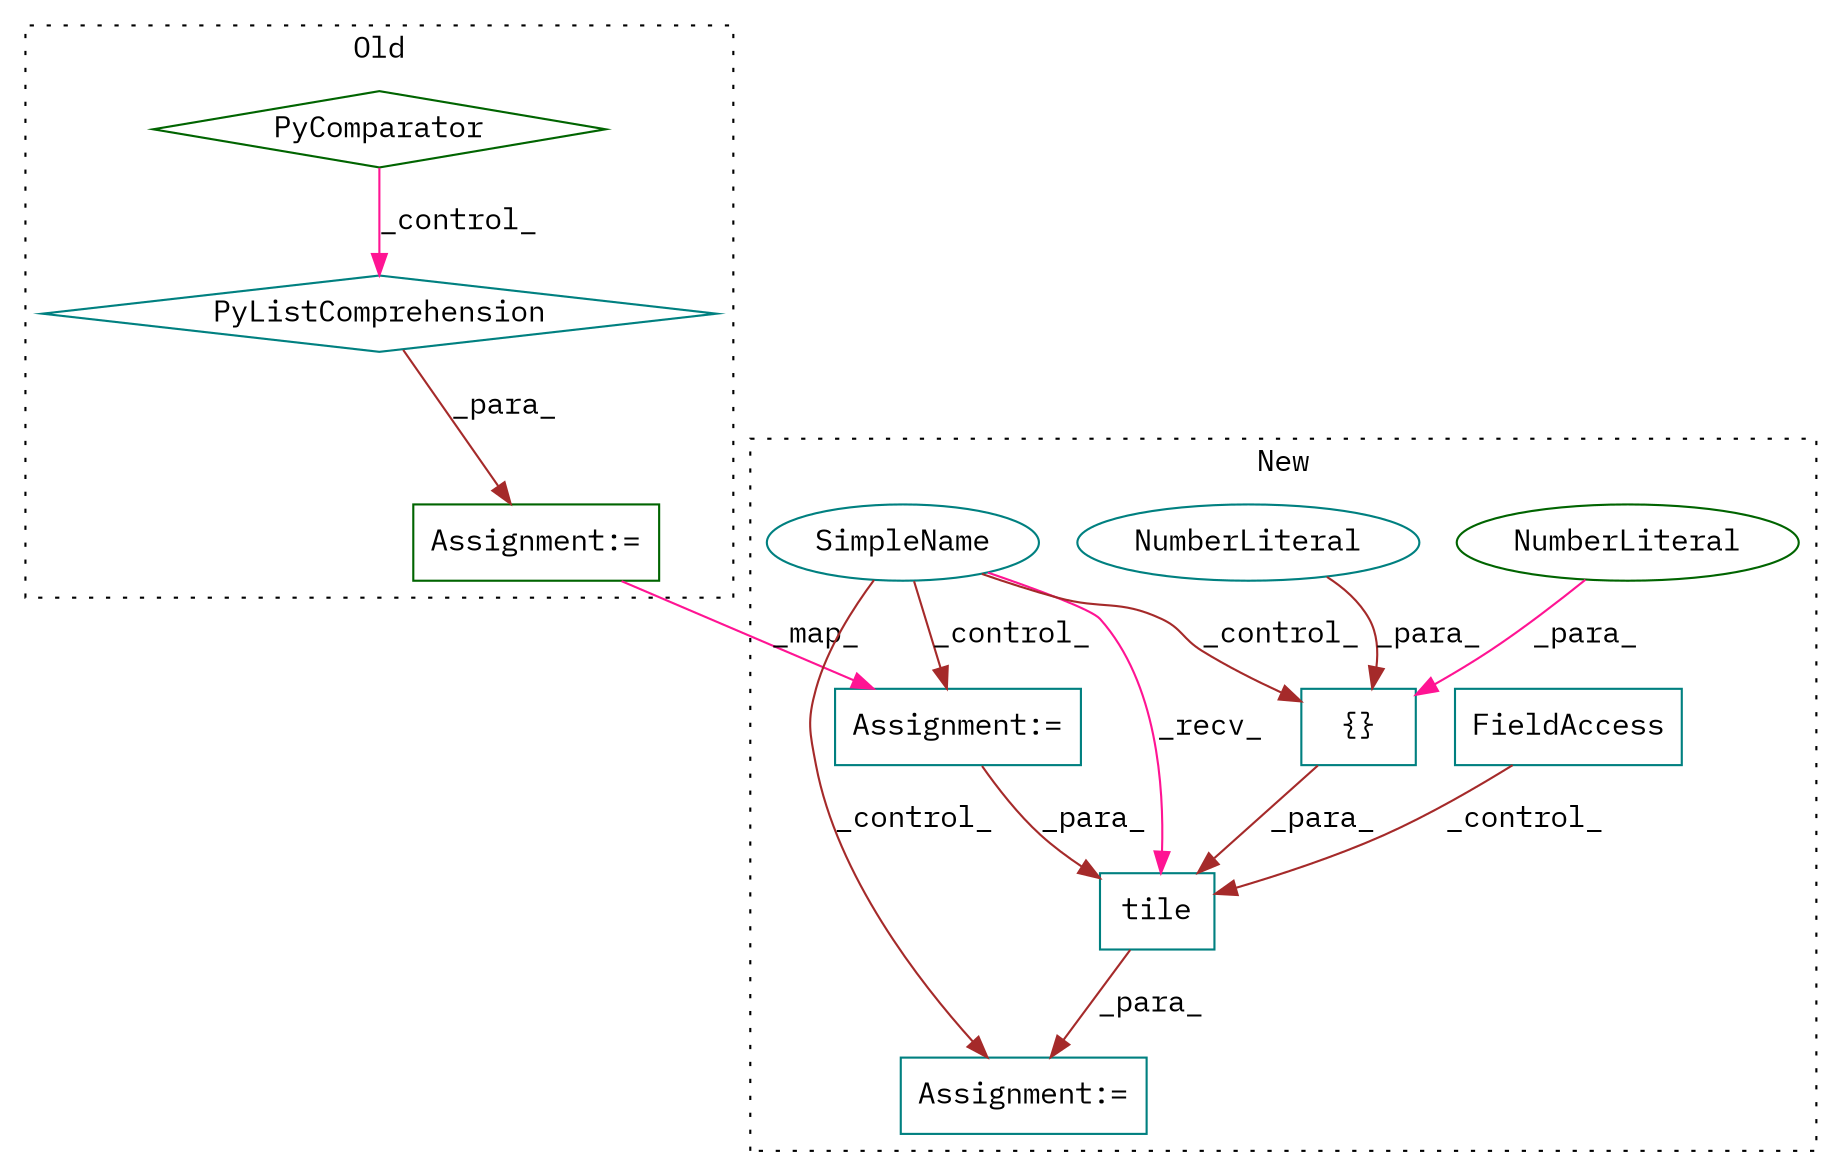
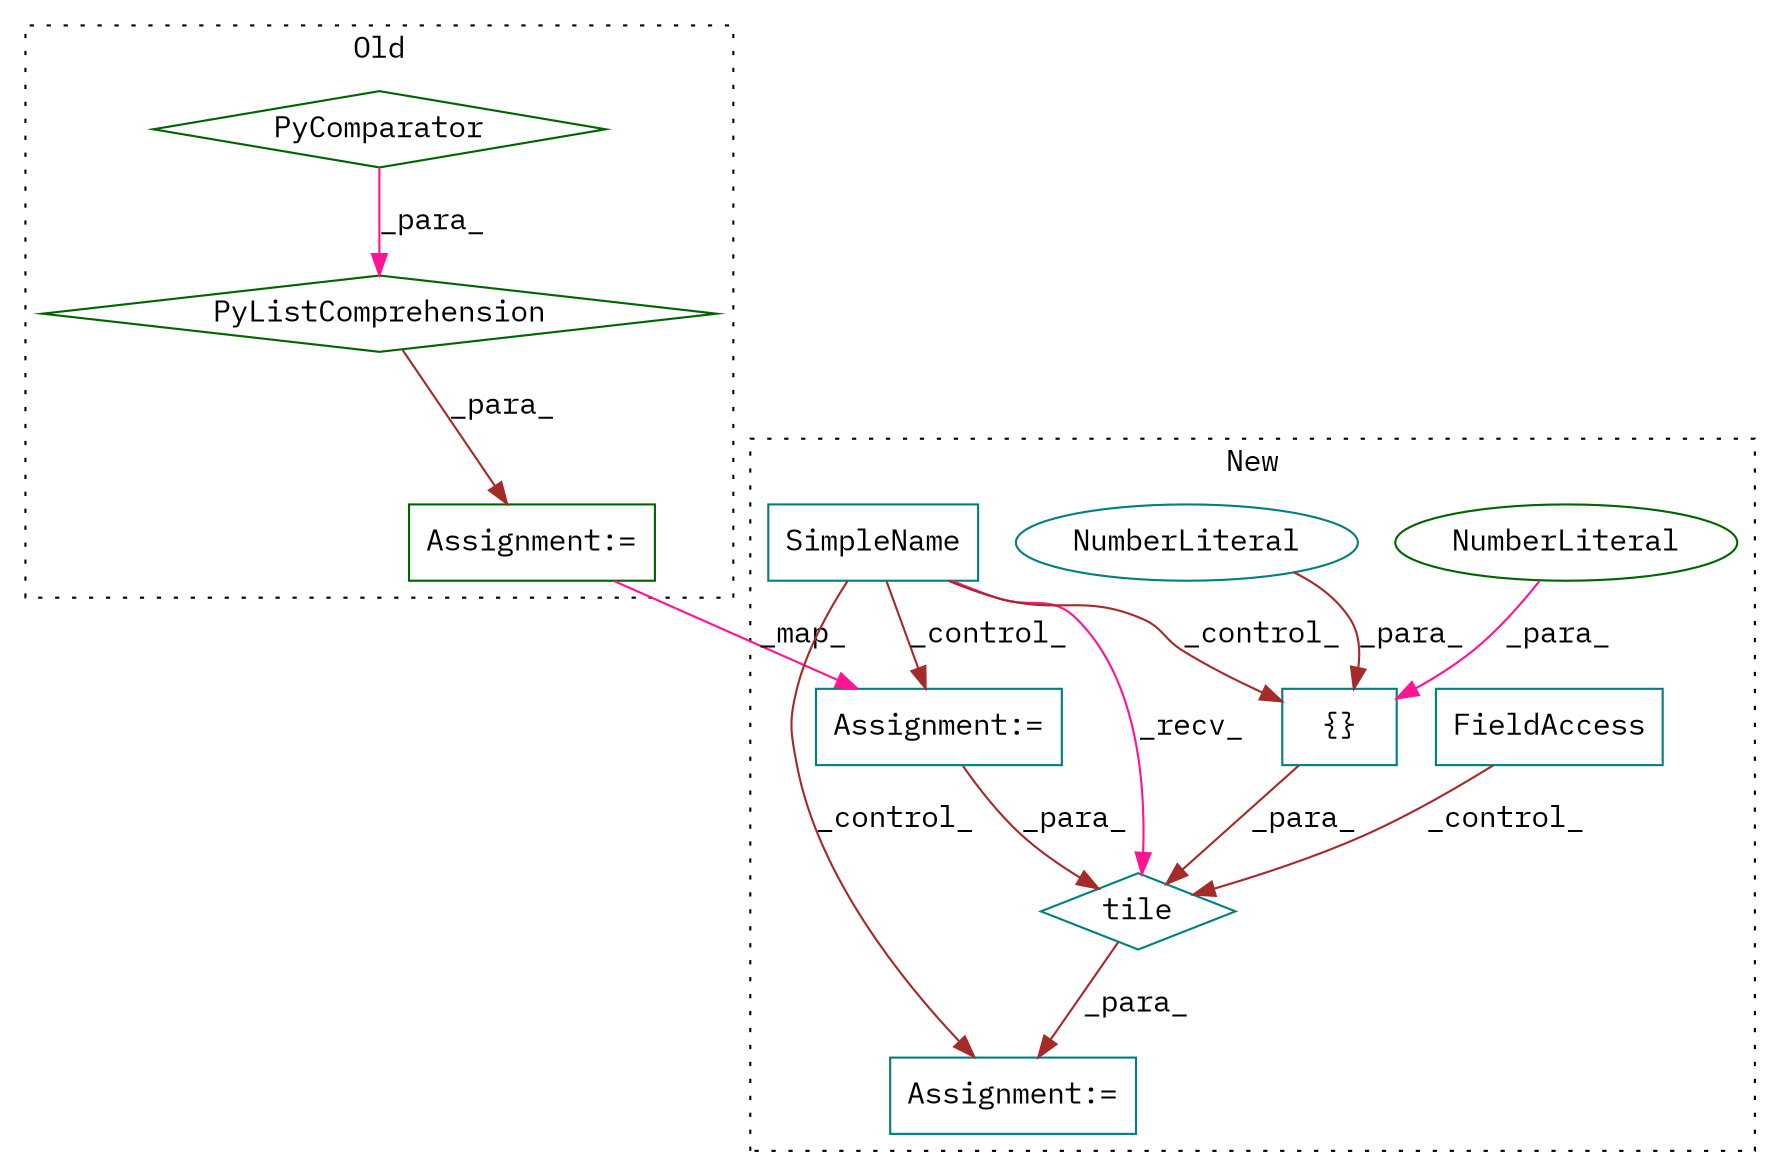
(459, 221) -> (432, 221)
(379, 314) -> (379, 314)
(903, 543) -> (873, 543)
(1157, 911) -> (1138, 911)
